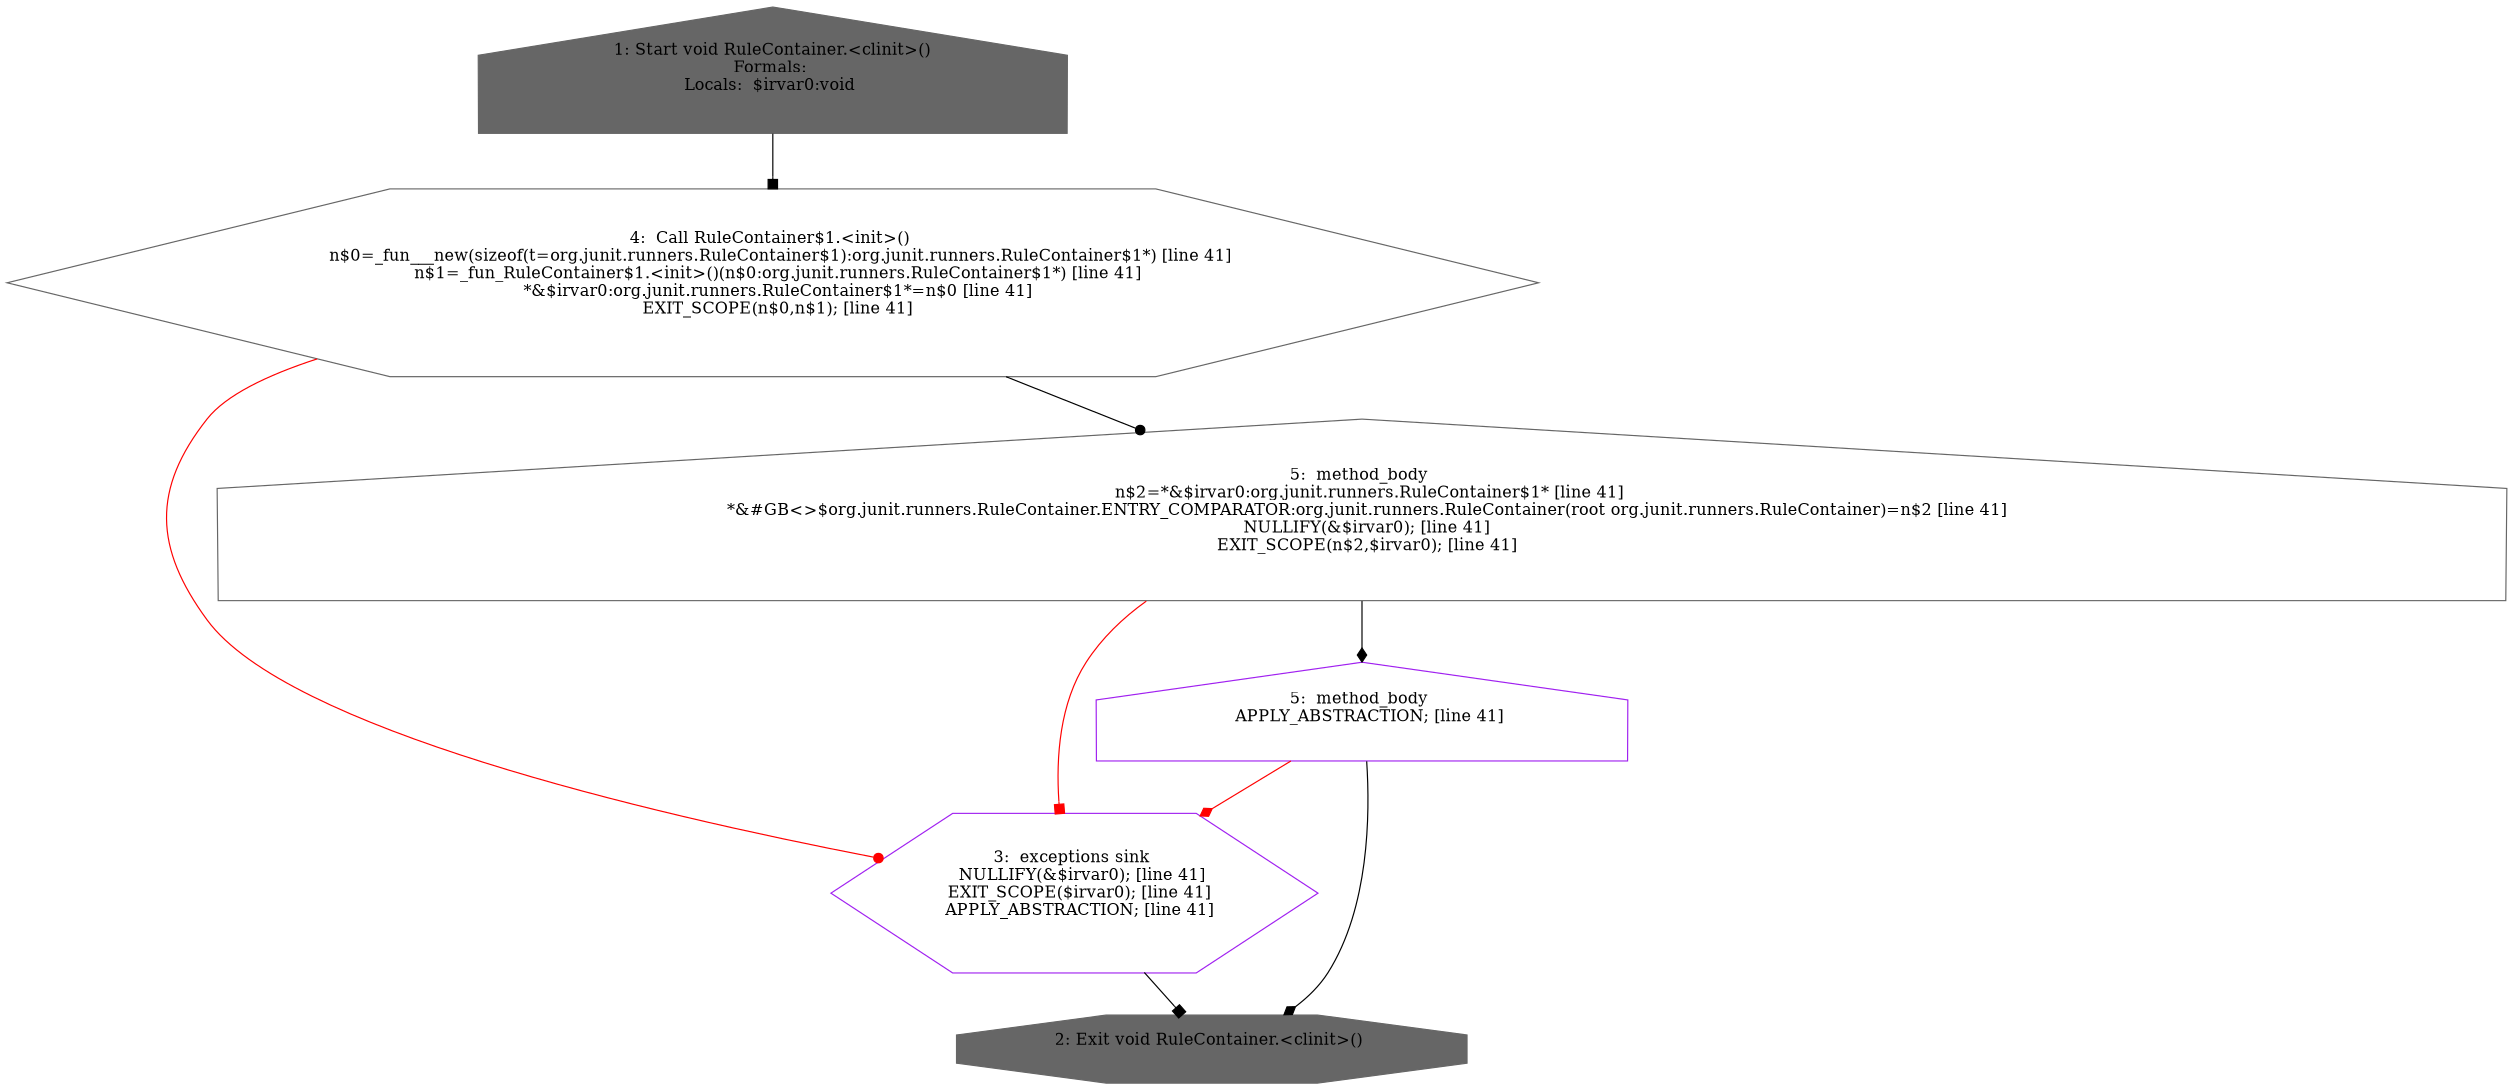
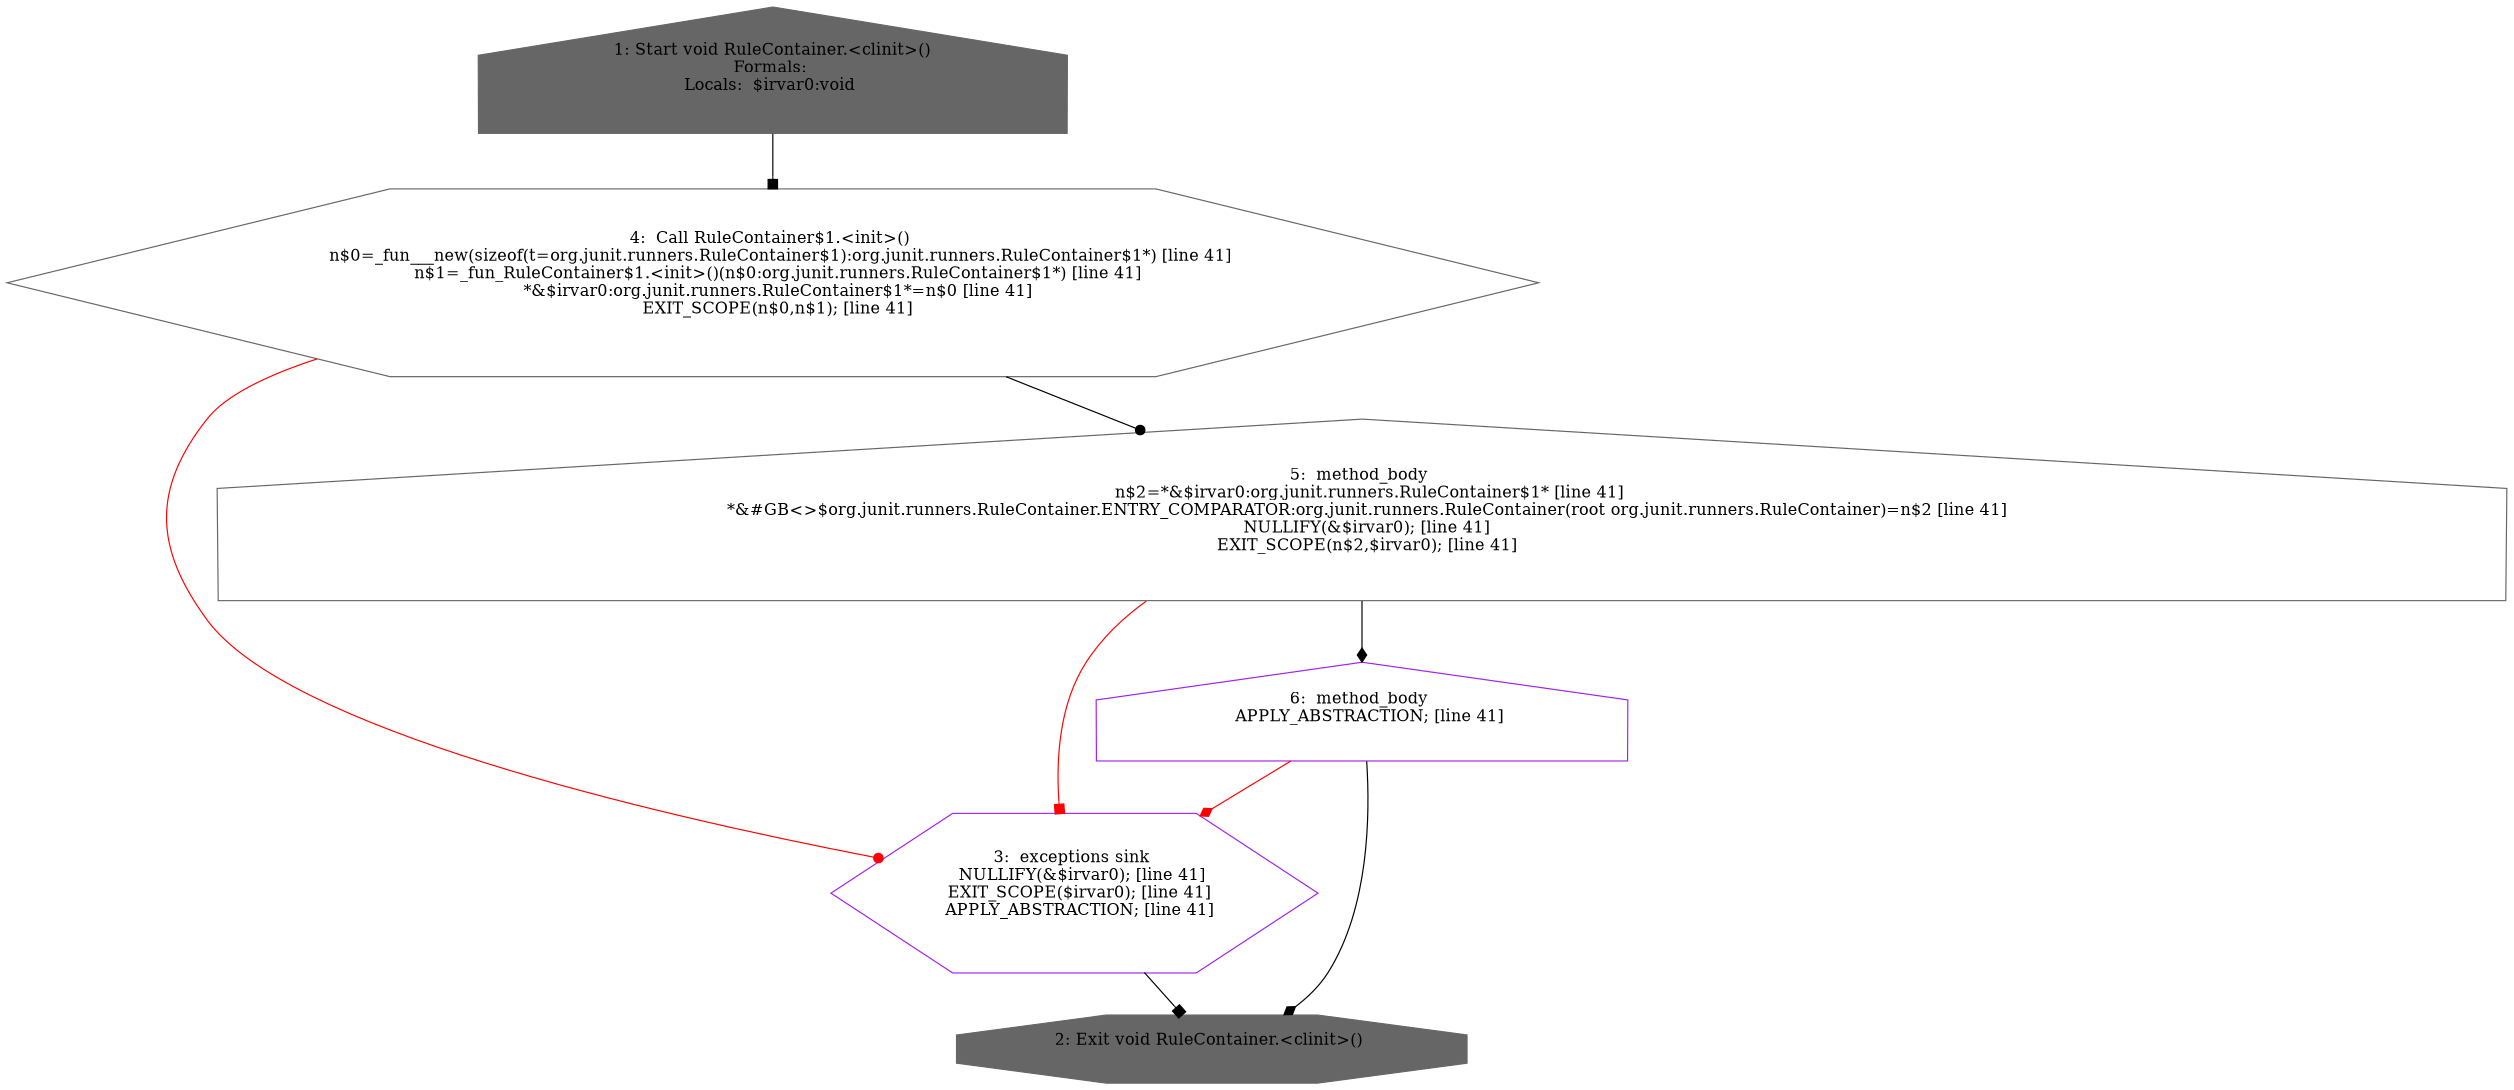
(1362, 717) -> (1362, 717)
